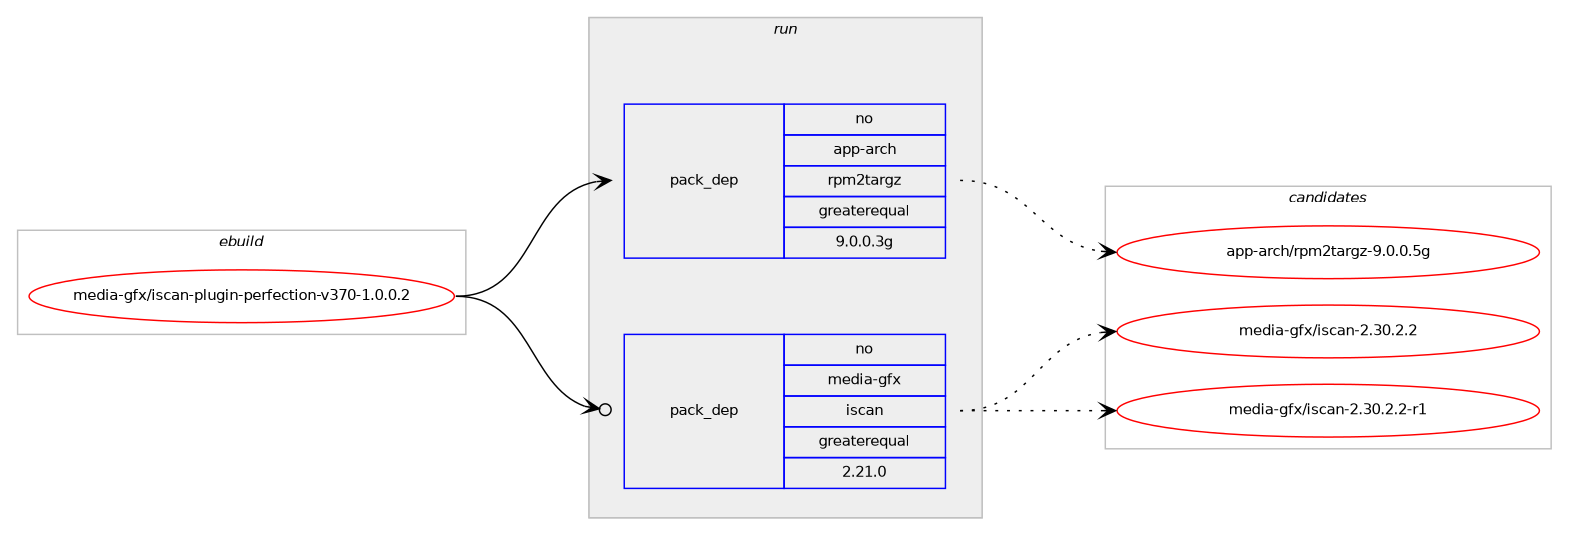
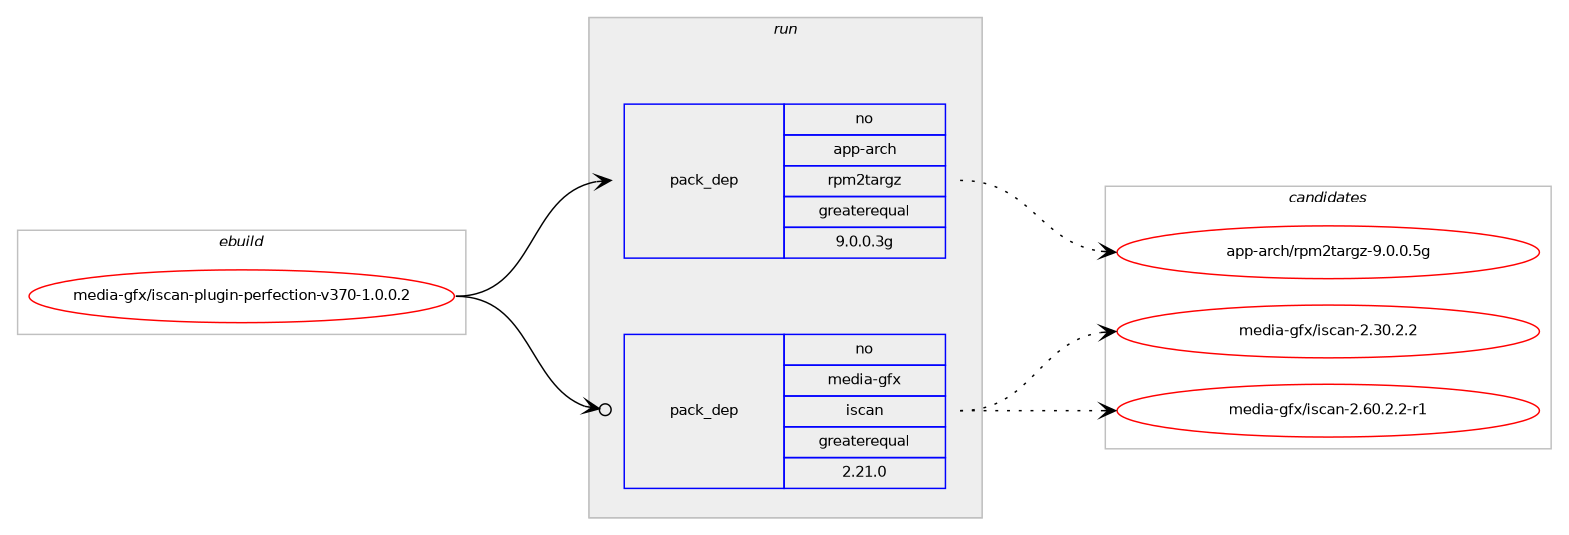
(1328, 411) -> (1328, 411)
